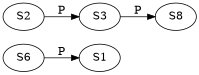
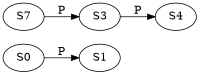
(24, 17) -> (24, 17)
(176, 17) -> (176, 17)
(24, 58) -> (24, 58)
